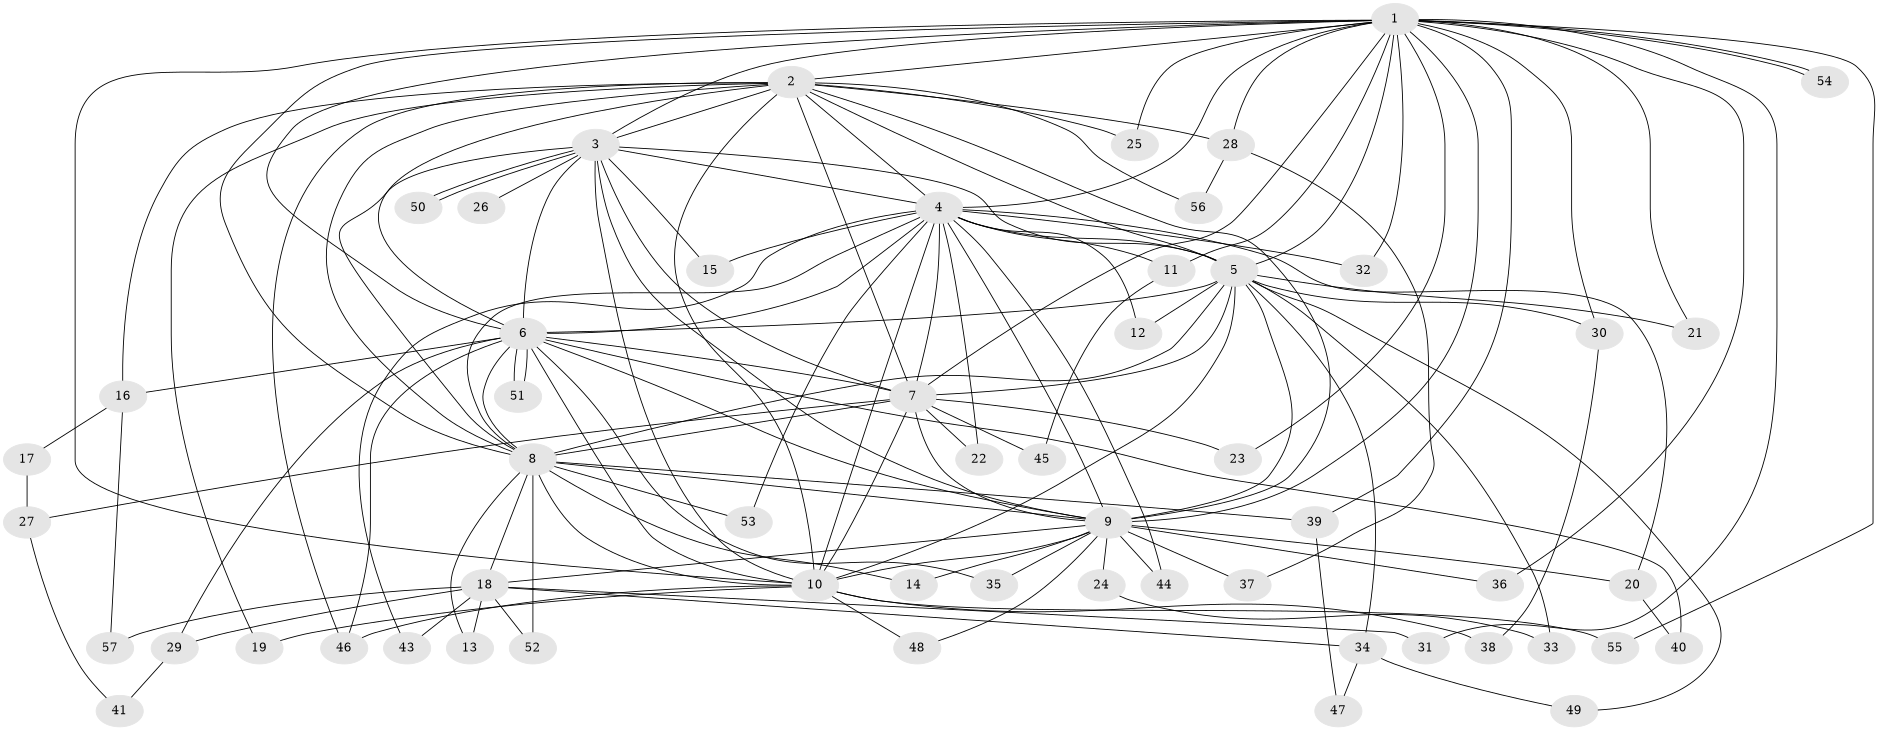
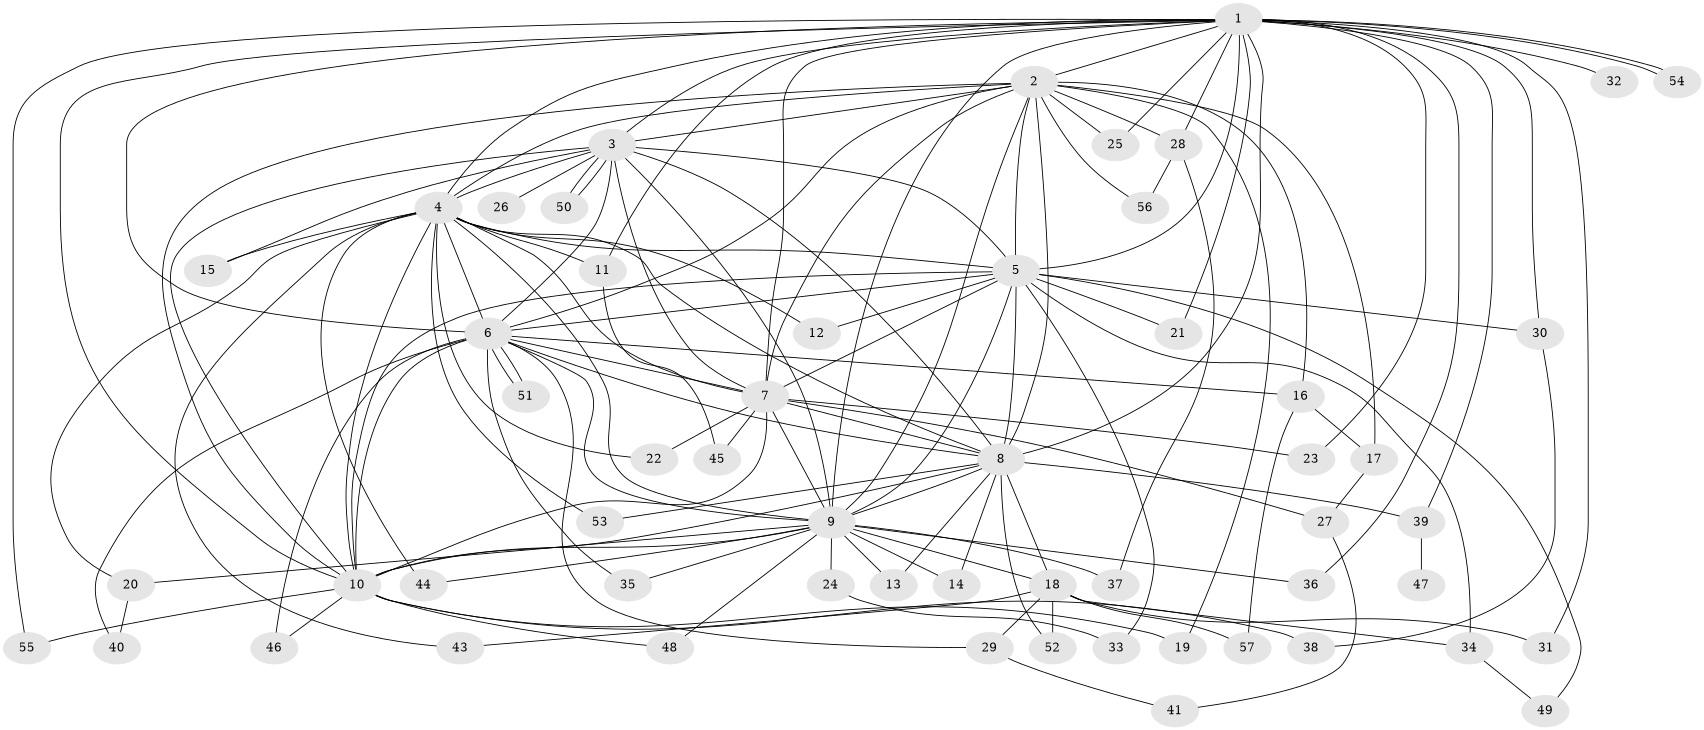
(317, 175) -> (1310, 177)
(1153, 234) -> none
(477, 617) -> (863, 554)
(1351, 680) -> none
